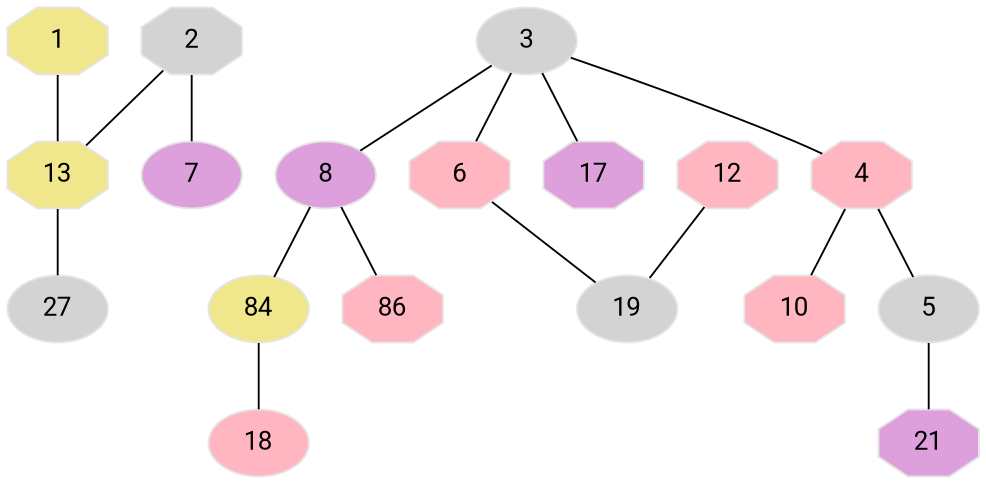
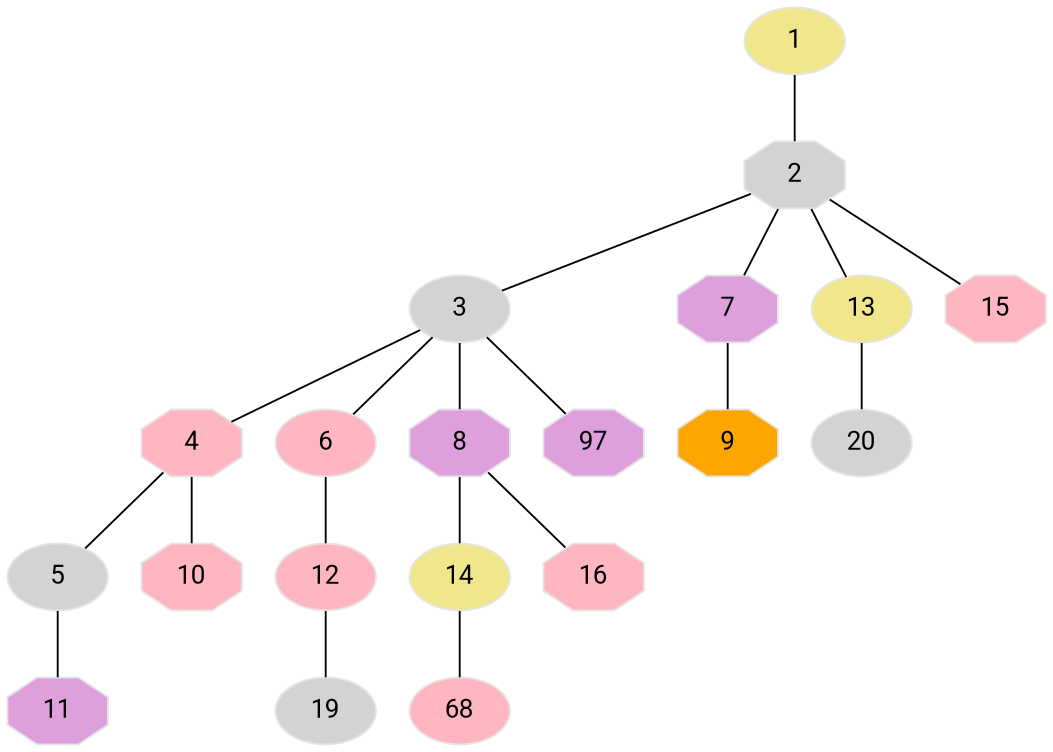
(58, 41) -> (795, 41)
(58, 108) -> (795, 108)
(58, 175) -> (862, 309)
(192, 175) -> (728, 309)
(326, 175) -> (460, 443)
(460, 175) -> (326, 443)
(594, 175) -> (594, 443)
(728, 175) -> (326, 577)
(544, 242) -> (326, 510)
none -> (626, 242)
(58, 309) -> (862, 443)
(259, 309) -> (460, 577)
(393, 309) -> (594, 577)
none -> (996, 309)
(259, 443) -> (460, 711)
none -> (728, 443)
(929, 443) -> (58, 711)
